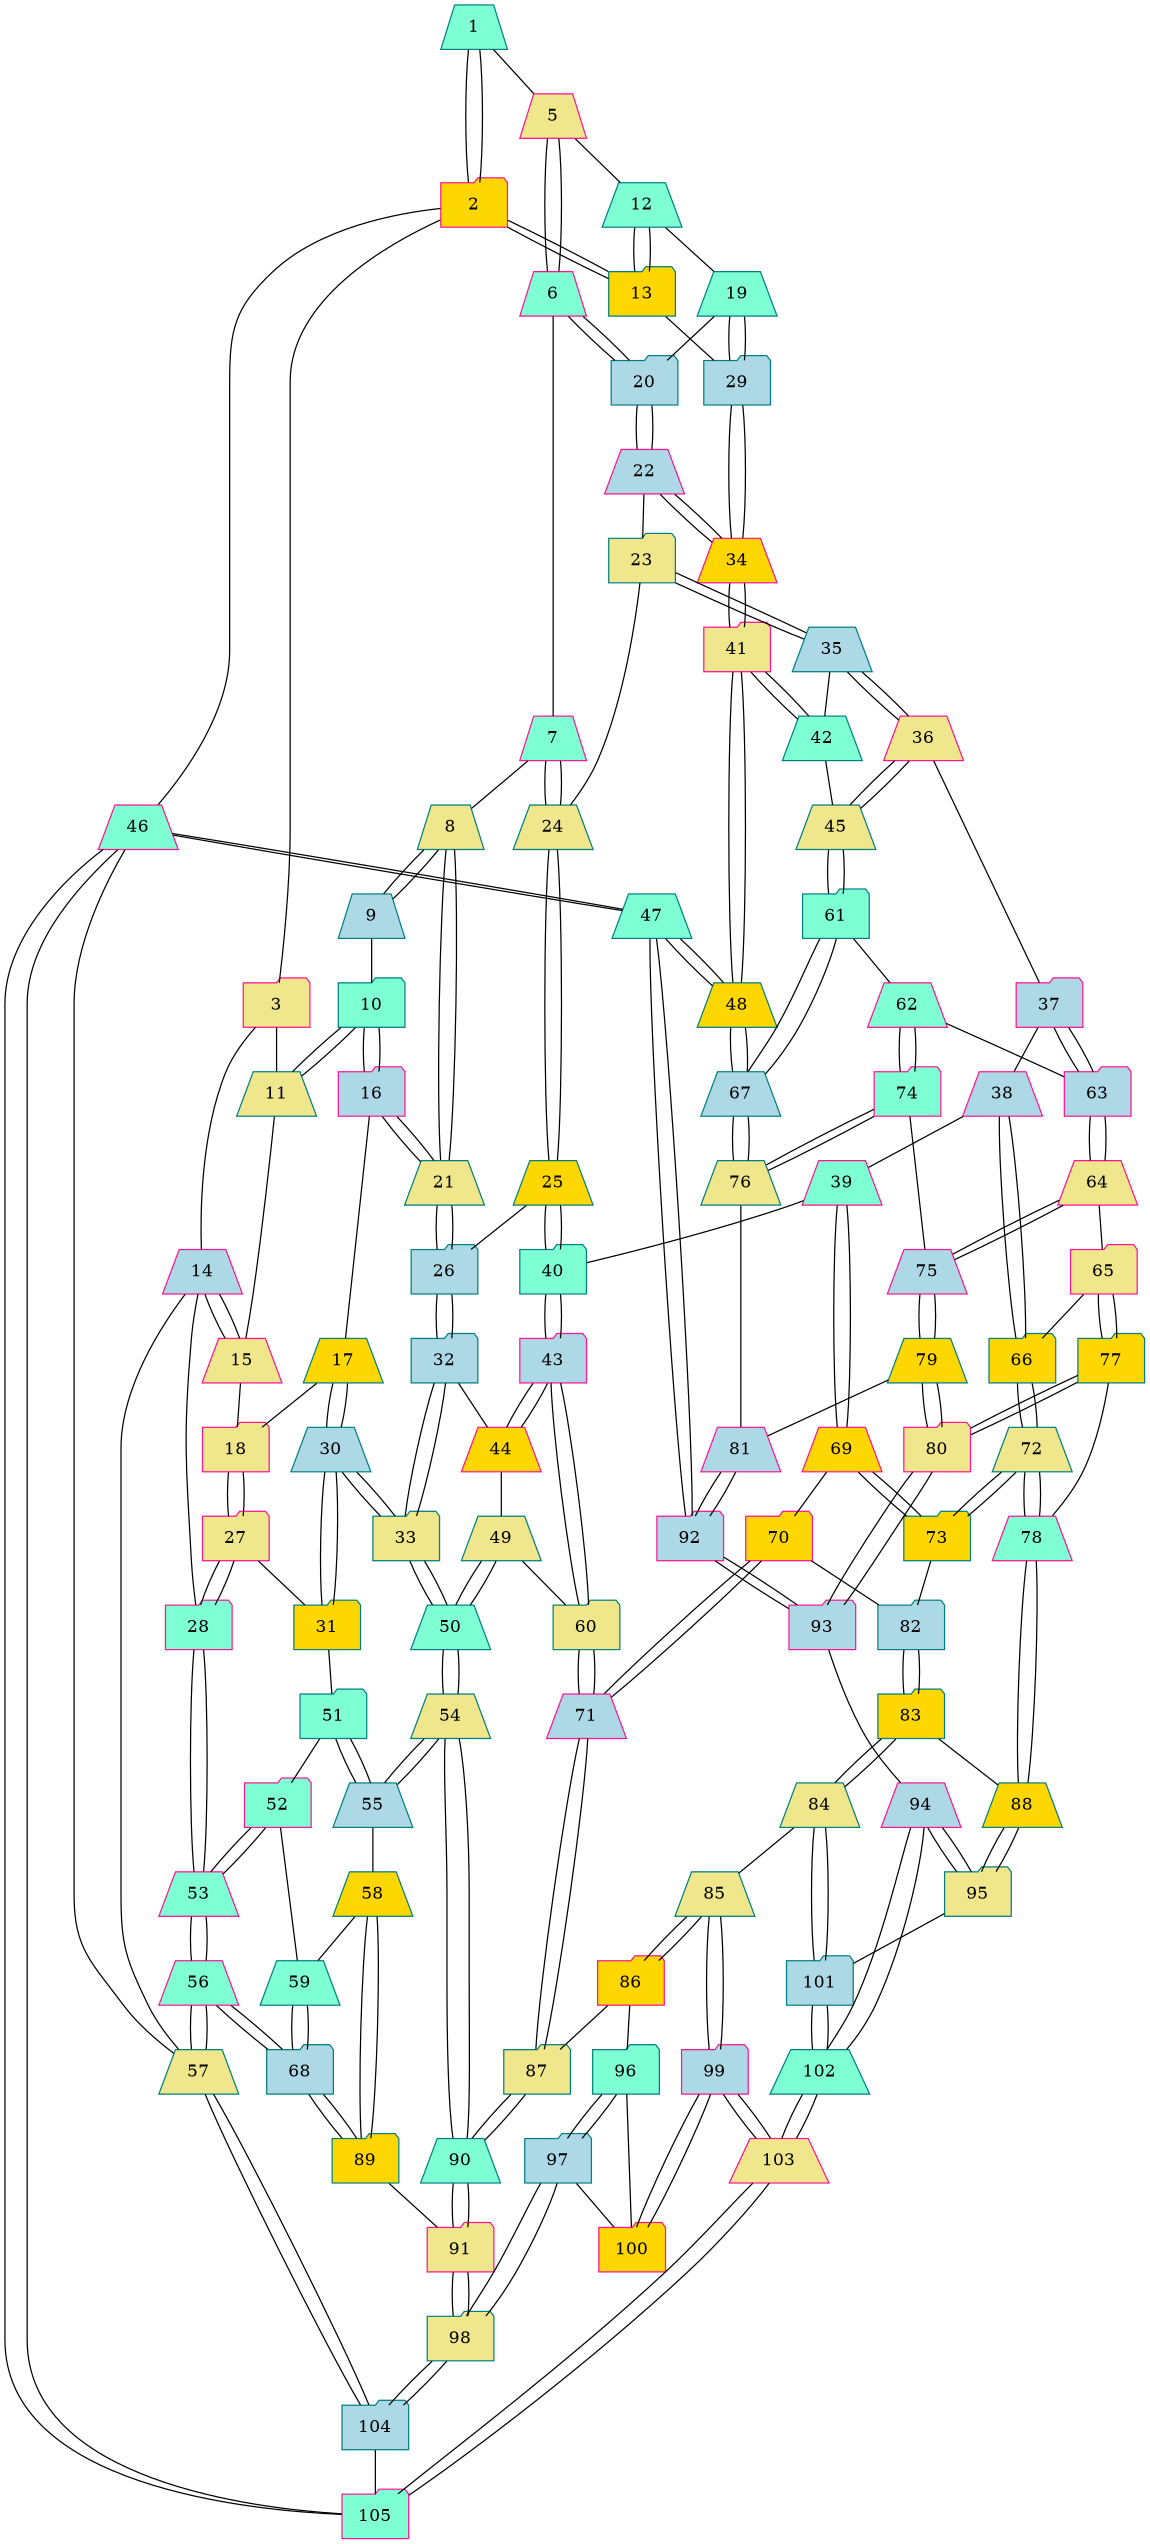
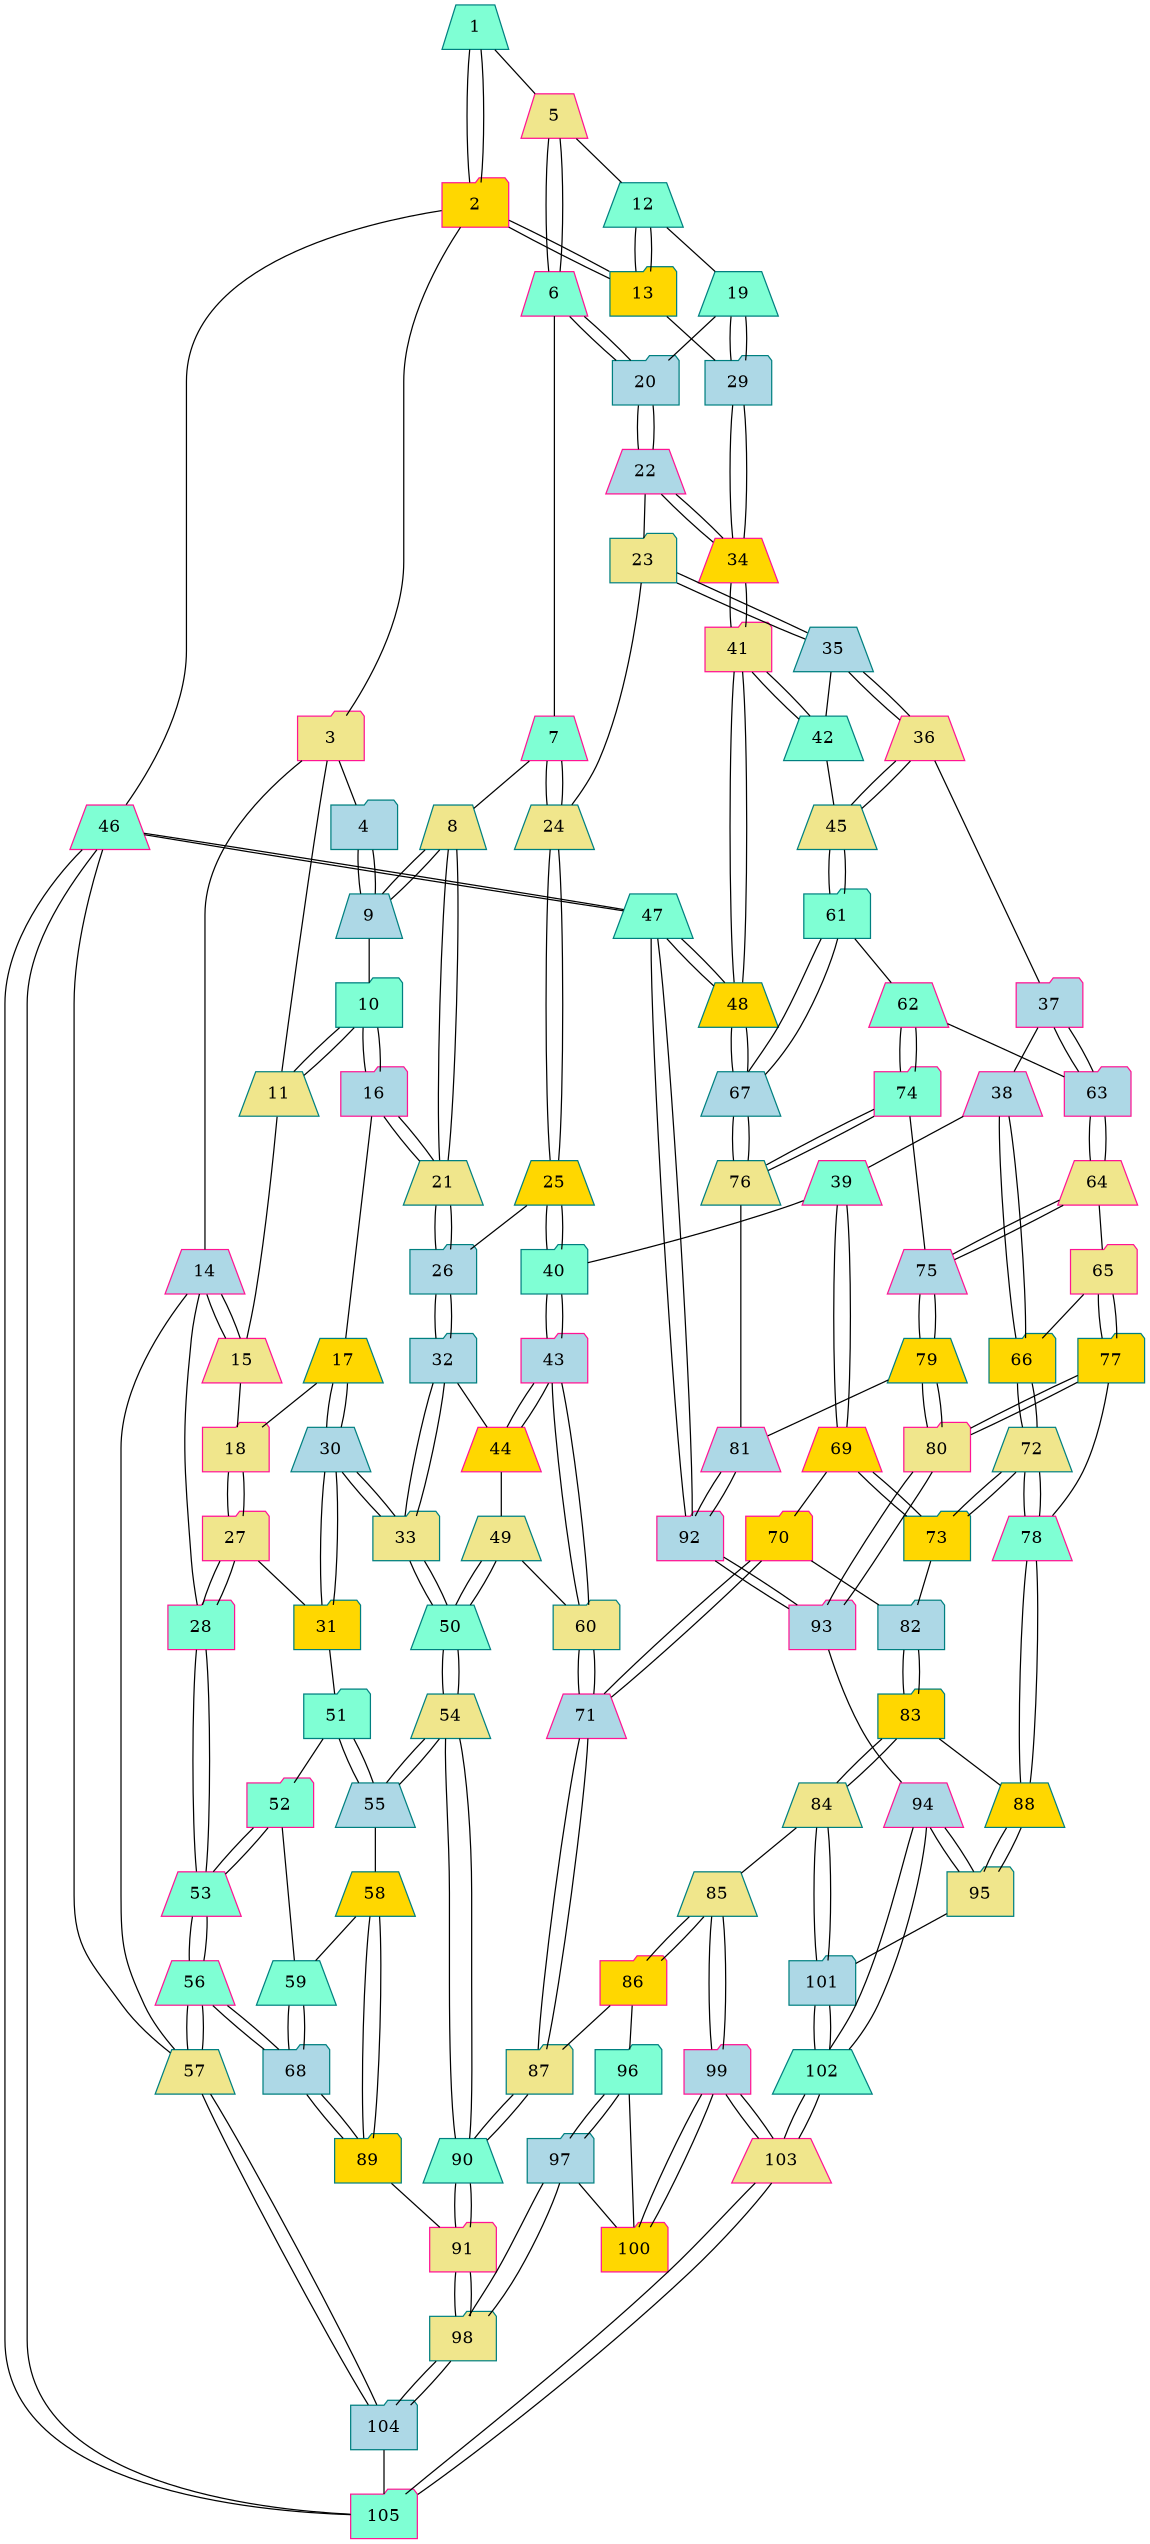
none -> (364, 827)
